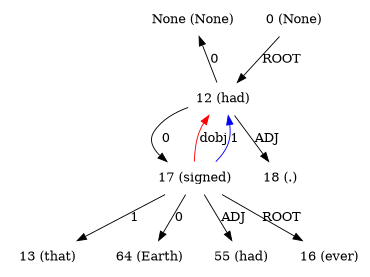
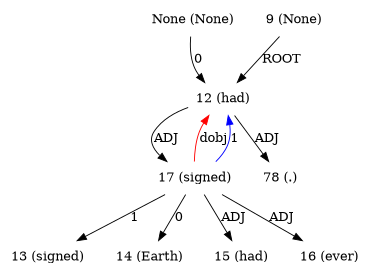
(294, 20) -> (294, 20)
(210, 64) -> (191, 57)
(166, 139) -> (166, 139)
(280, 178) -> (280, 178)
(282, 218) -> (282, 218)
(48, 257) -> (48, 257)
(149, 257) -> (149, 257)
(241, 257) -> (241, 257)
